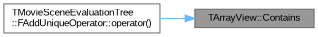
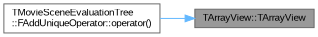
(254, 18) -> (254, 18)
